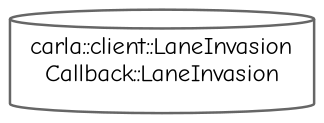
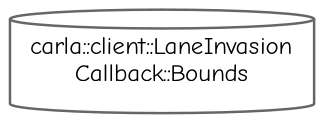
(162, 61) -> (162, 61)
